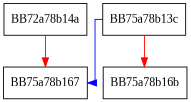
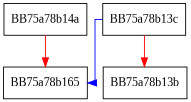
(45, 19) -> (45, 19)
(45, 83) -> (45, 83)
(145, 83) -> (145, 83)
